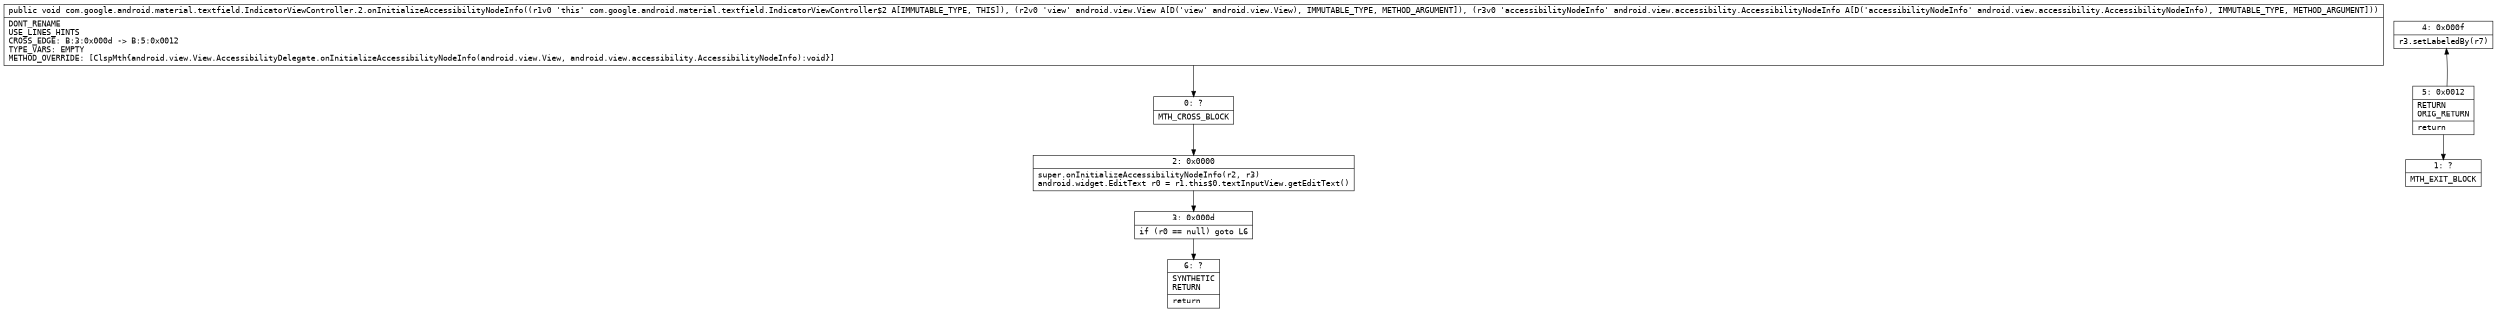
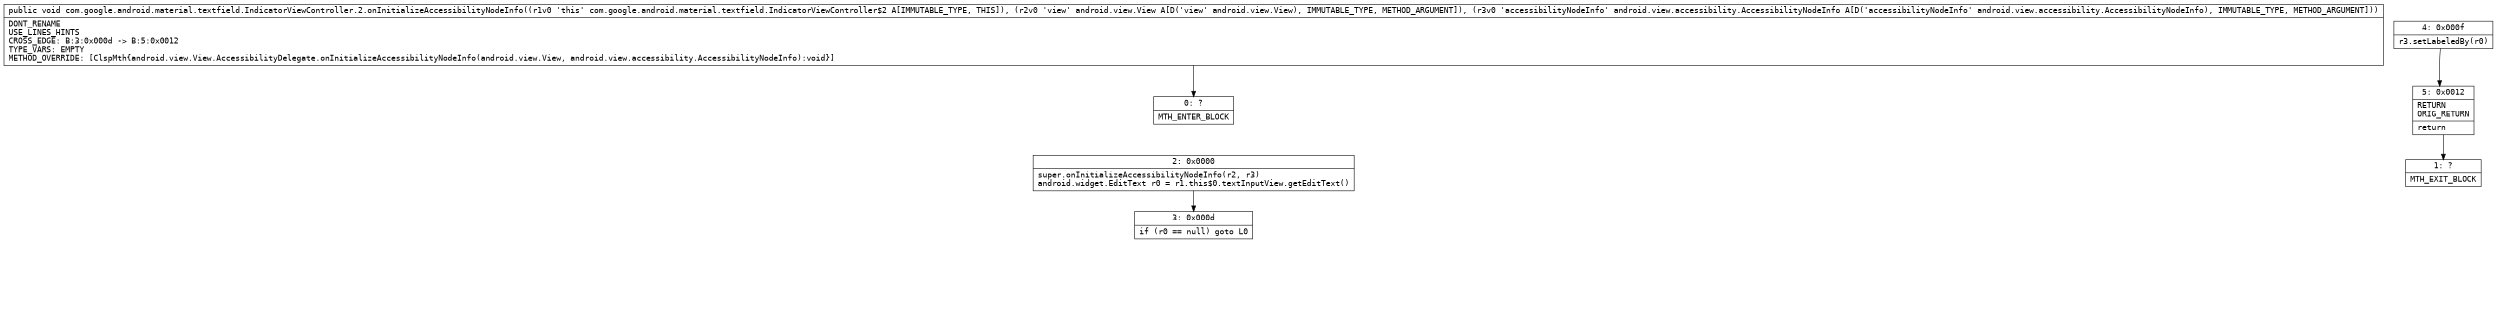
(2443, 41) -> (2443, 41)
(2447, 70) -> (2440, 65)
(1194, 117) -> (1194, 117)
(1194, 137) -> none
(1194, 232) -> (1194, 232)
(1194, 284) -> none
